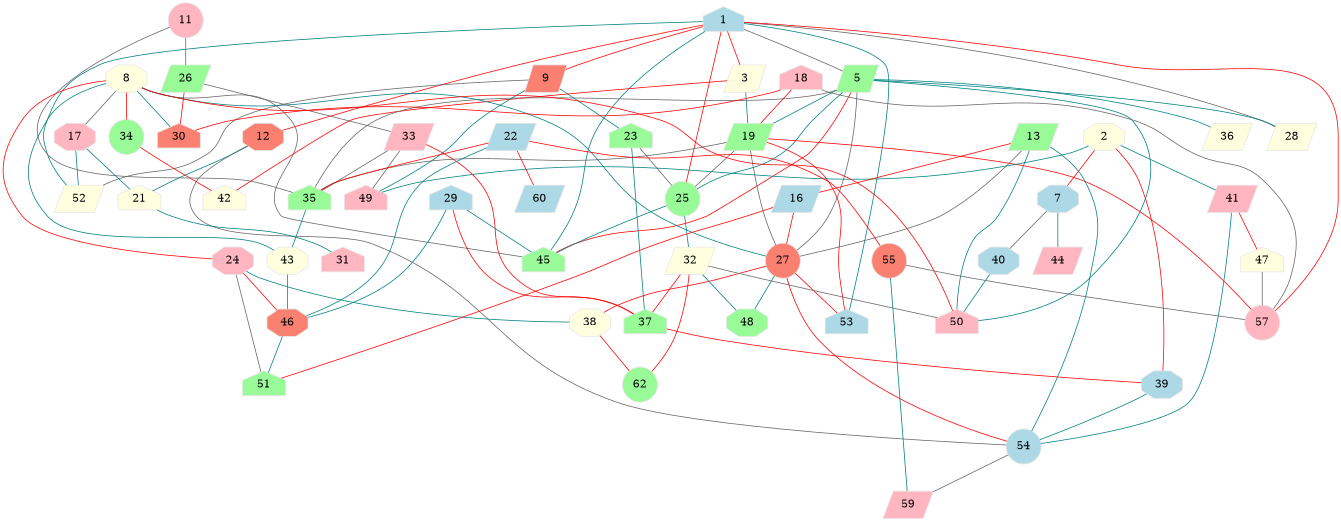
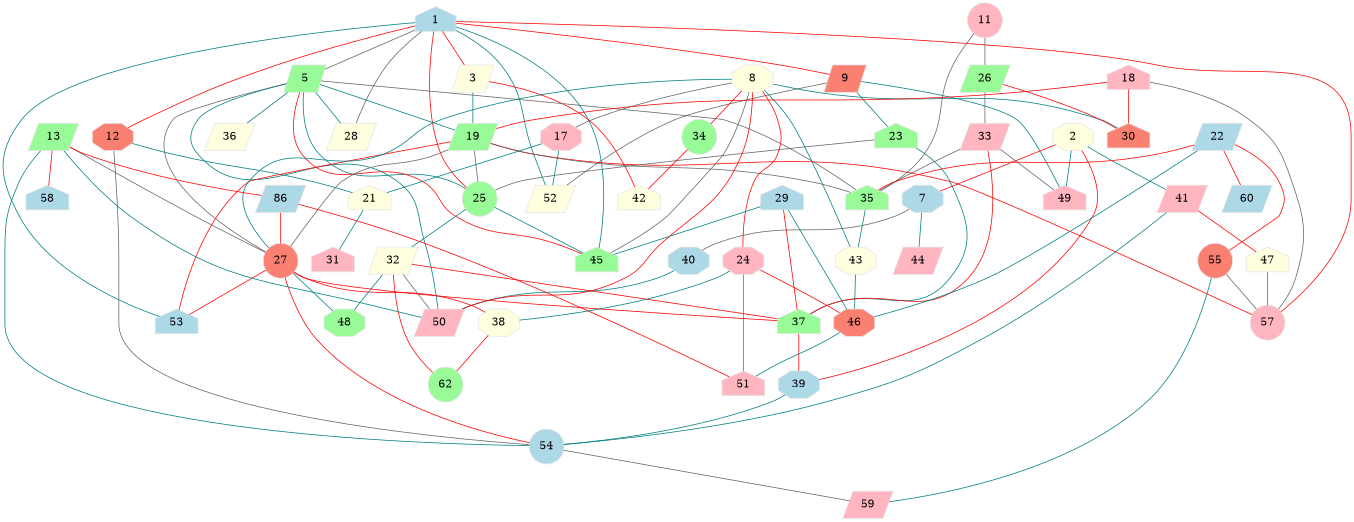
none -> (47, 199)
(796, 199) -> (281, 199)
none -> (534, 304)
(957, 323) -> (439, 323)
(264, 385) -> (743, 385)
